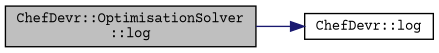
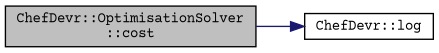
(131, 26) -> (131, 26)
